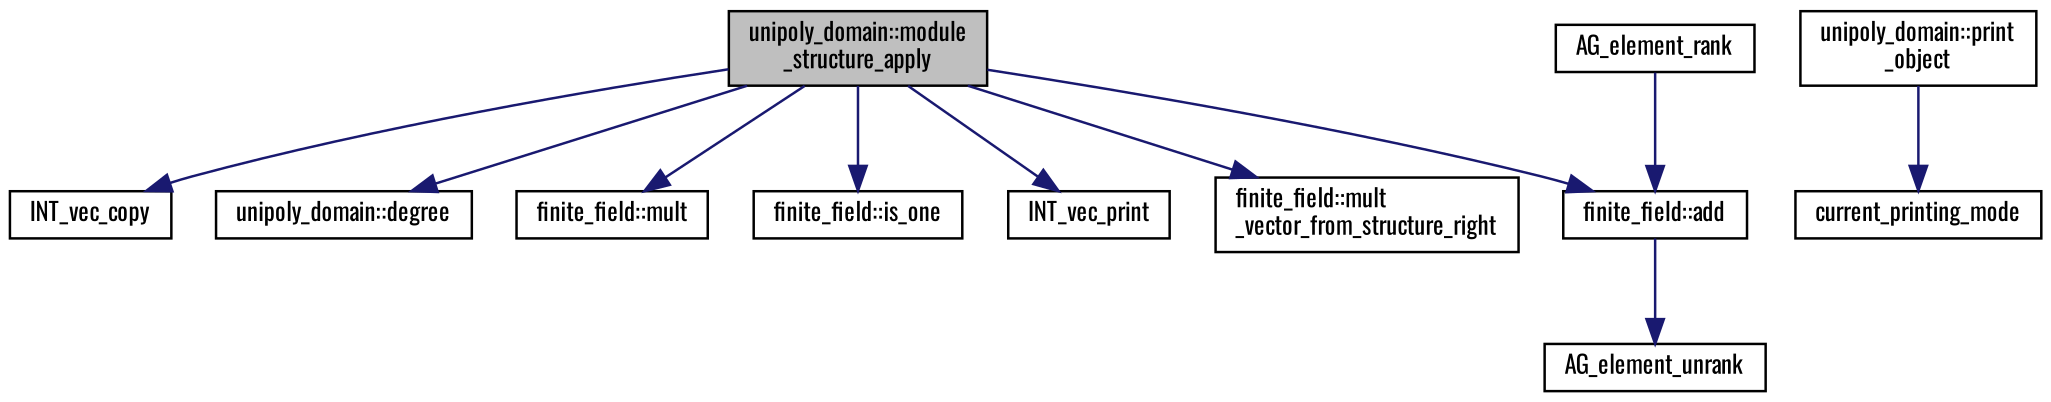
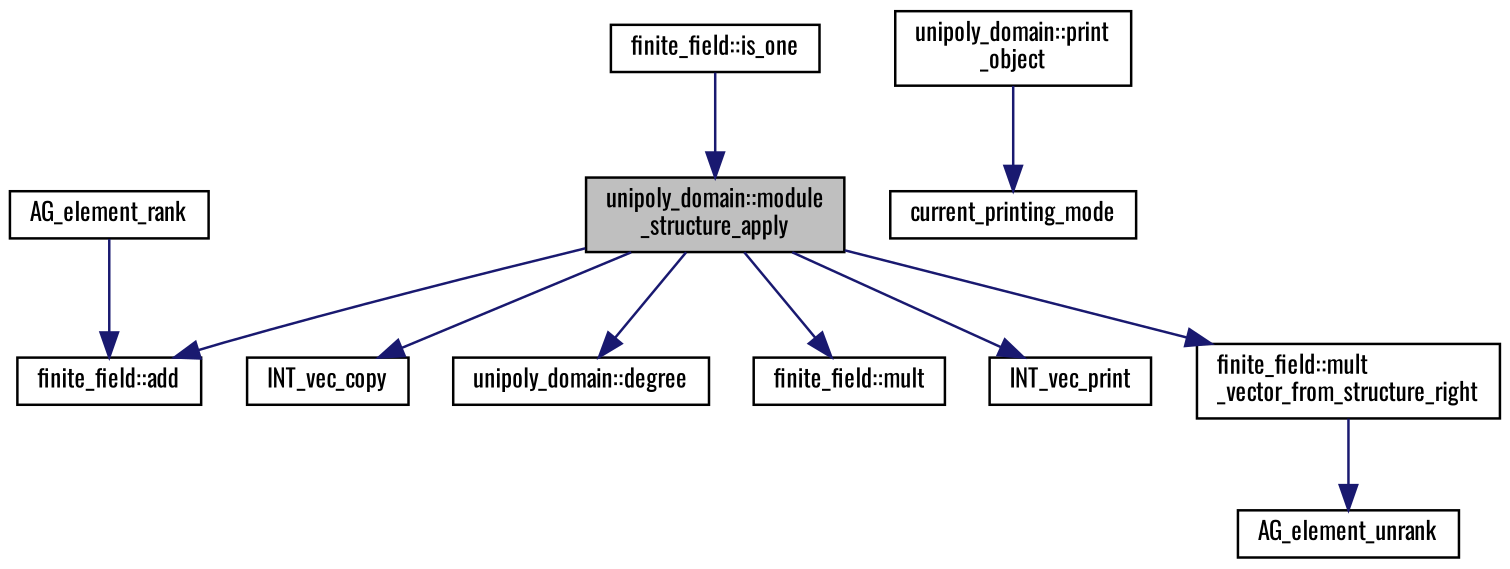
(858, 126) -> (715, 112)
(1655, 279) -> (1348, 452)
